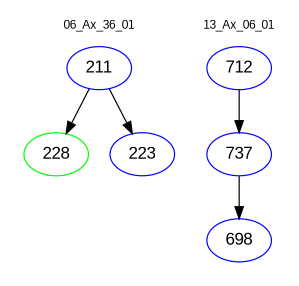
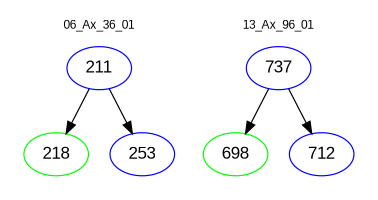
(239, 26) -> (279, 26)
(239, 105) -> (297, 106)
(56, 154) -> (56, 154)
(142, 154) -> (142, 154)
(239, 240) -> (236, 154)
